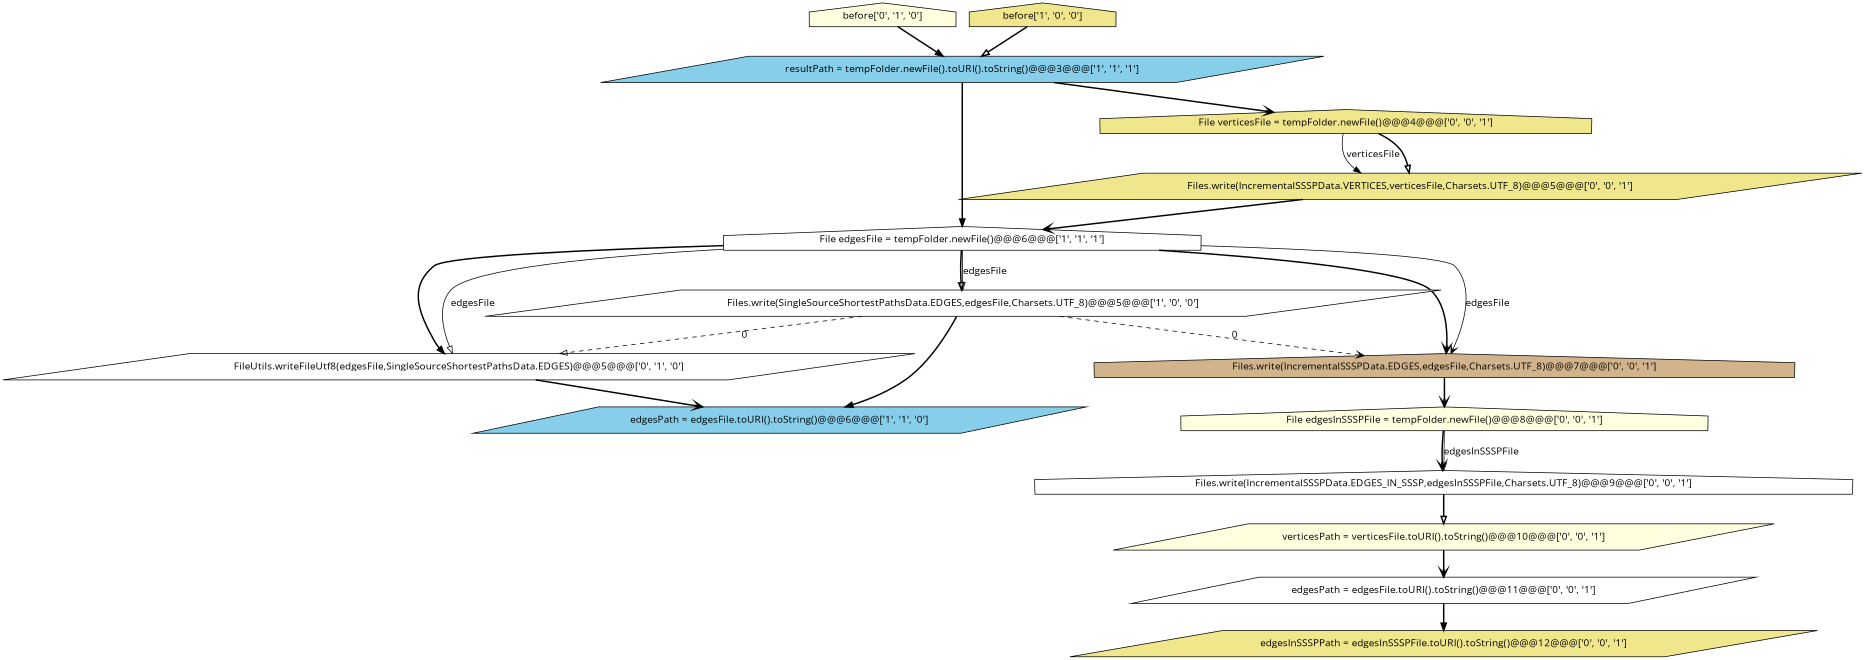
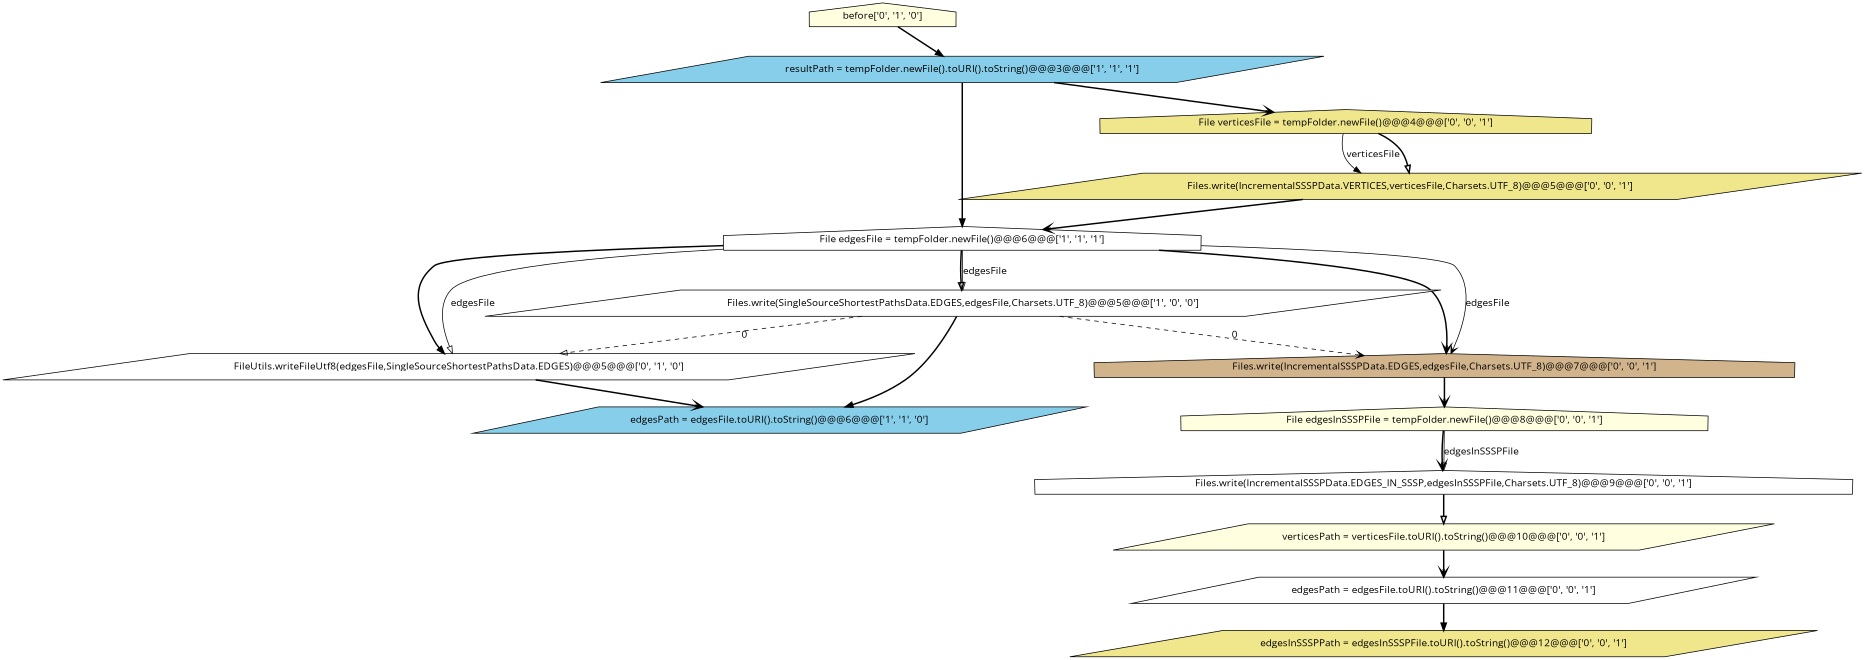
(1043, 16) -> none
